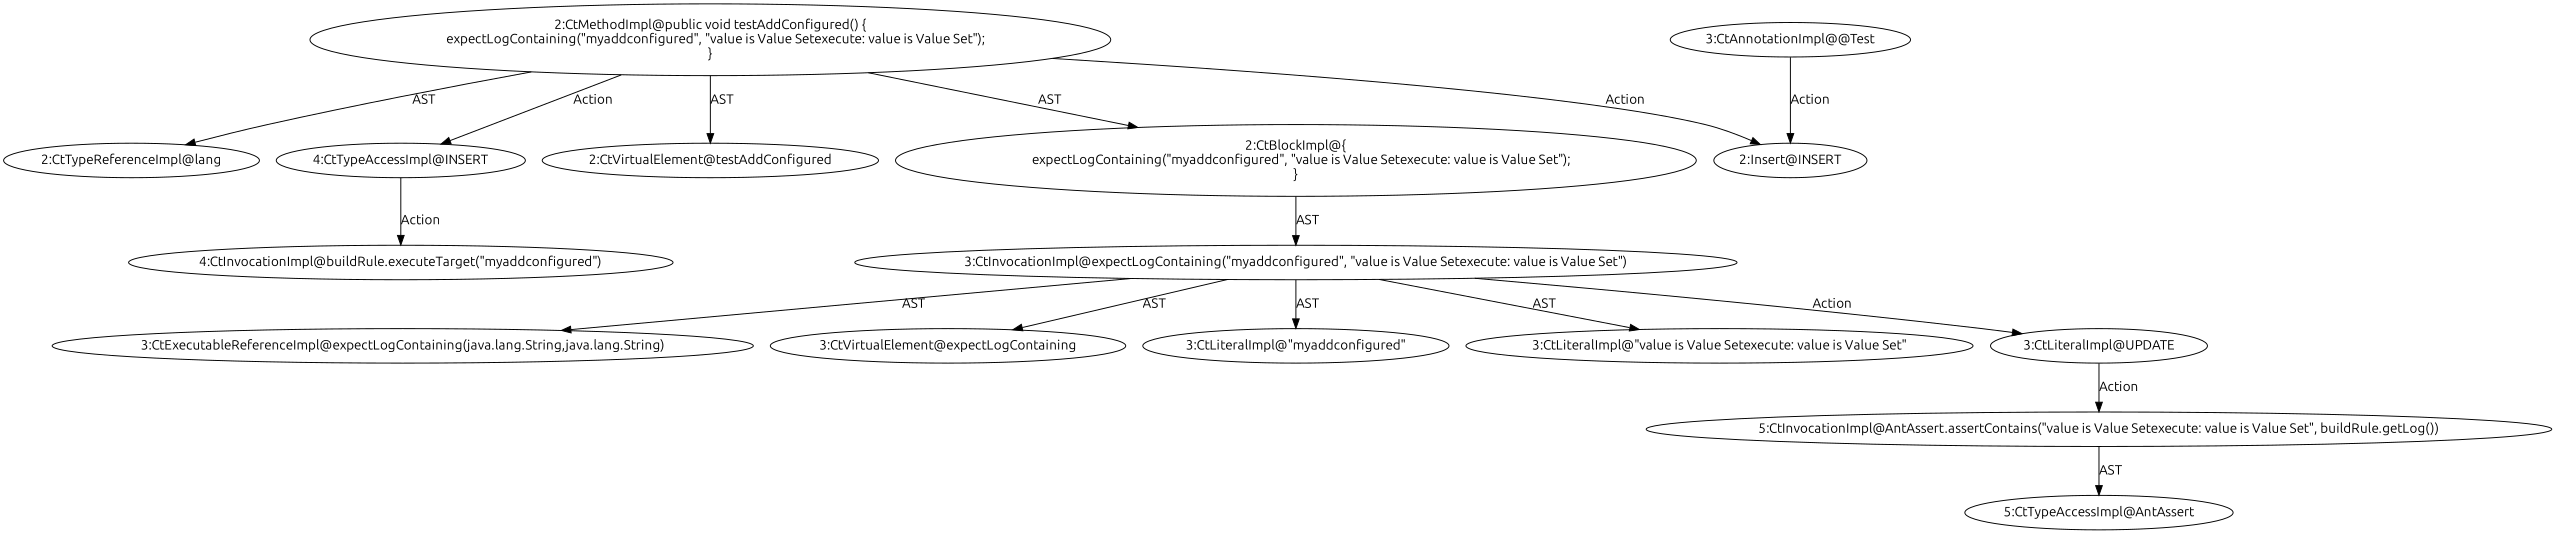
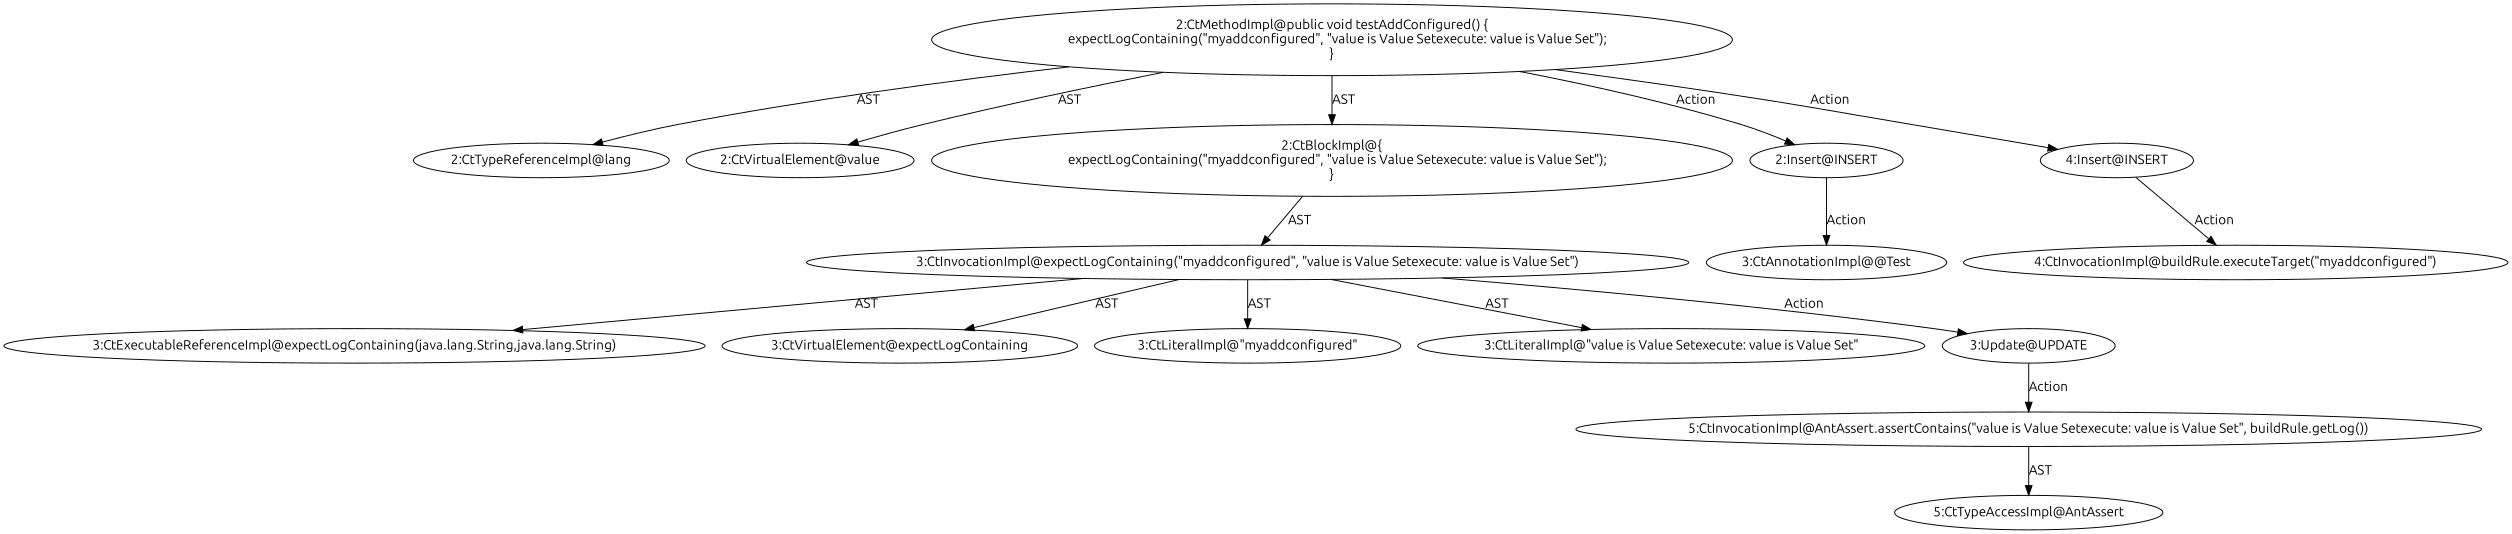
(1790, 95) -> (1826, 207)
(401, 160) -> (2117, 160)
(710, 160) -> (800, 160)
(2099, 346) -> (2029, 346)
